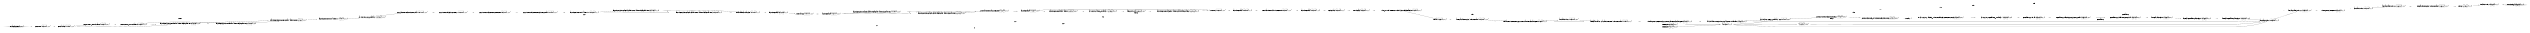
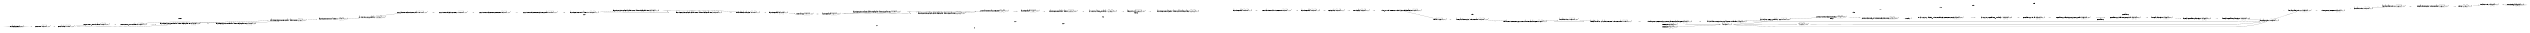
(1218, 11) -> none
